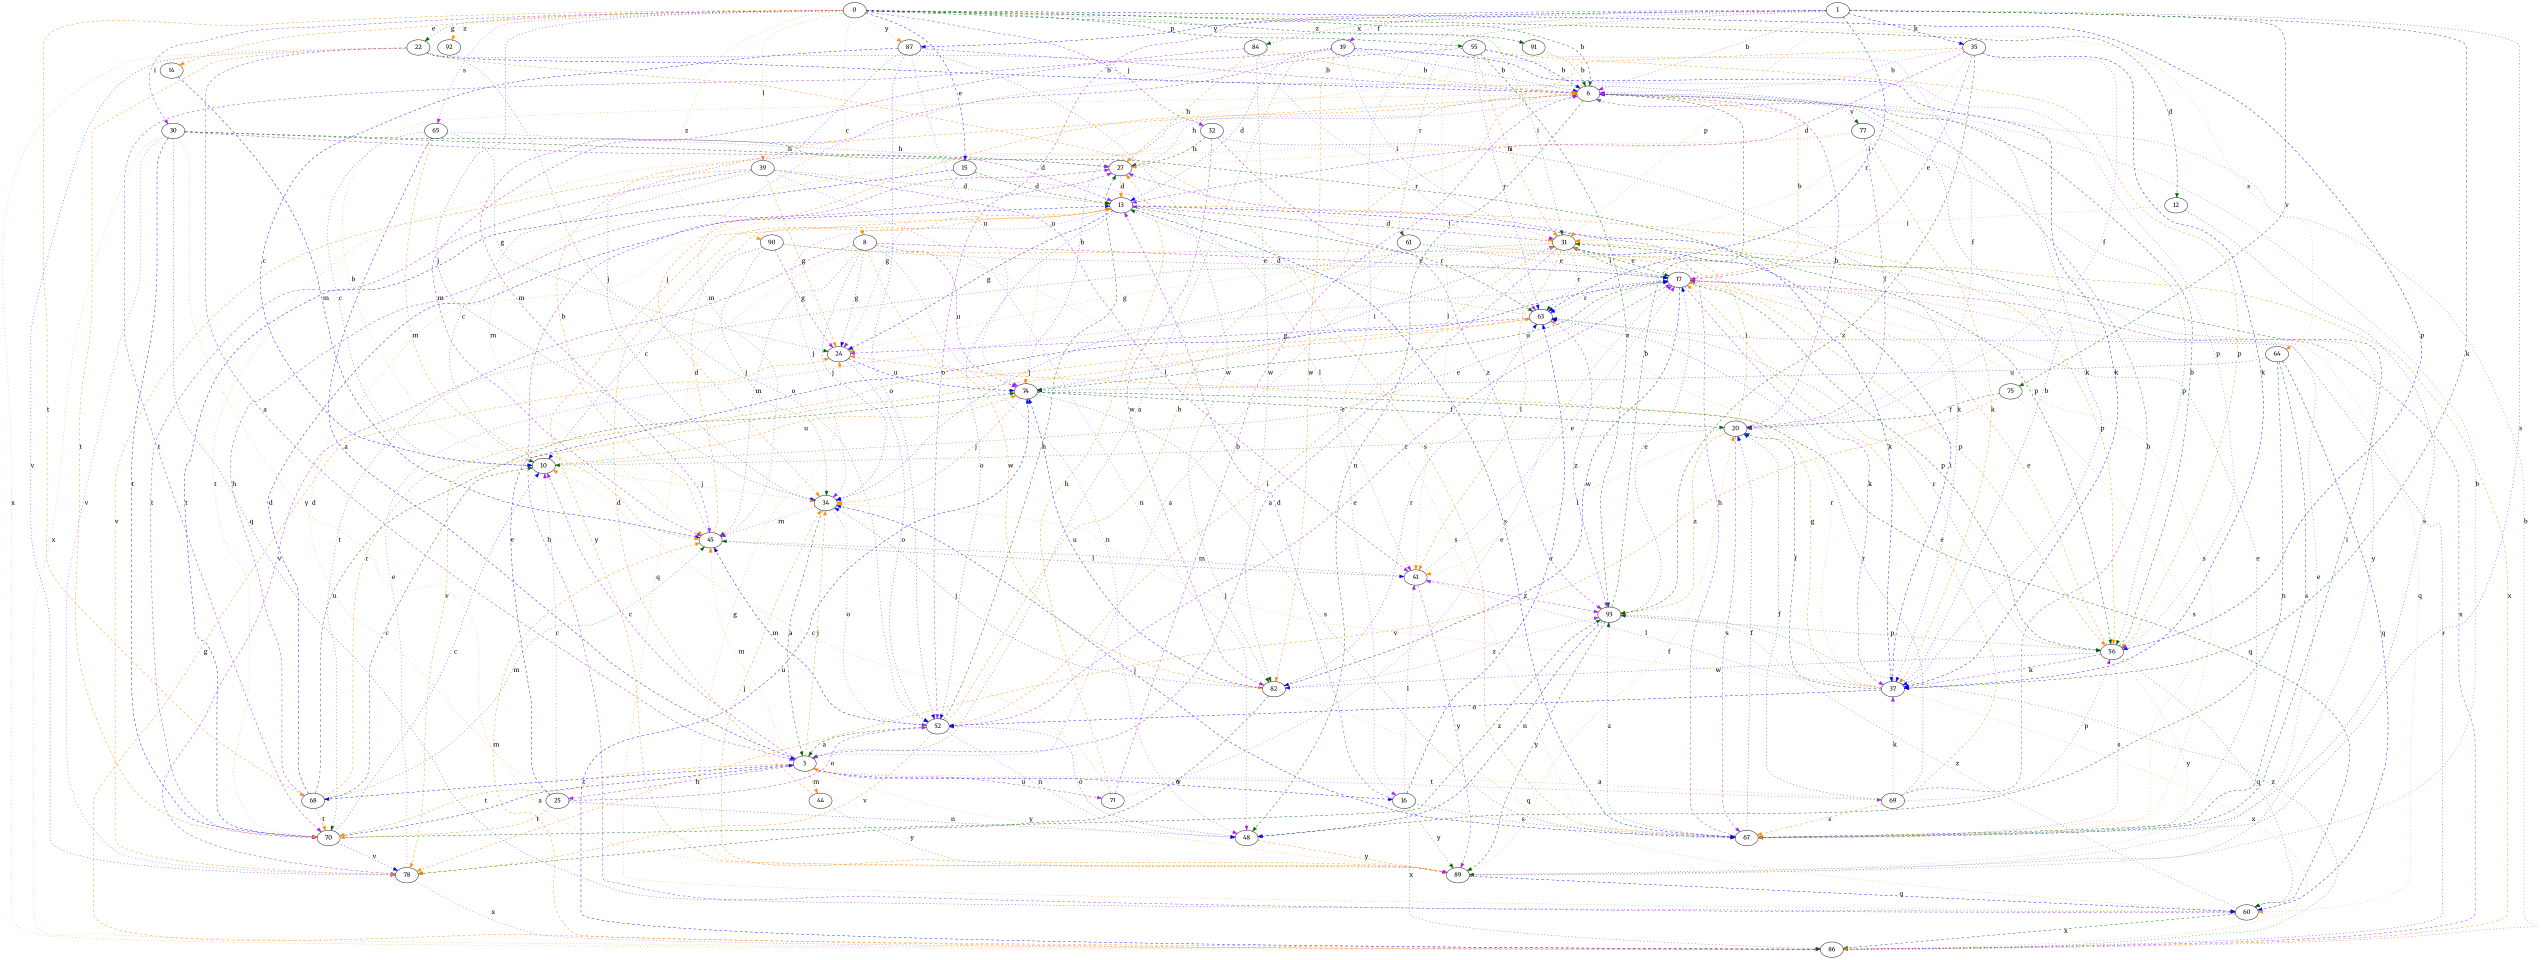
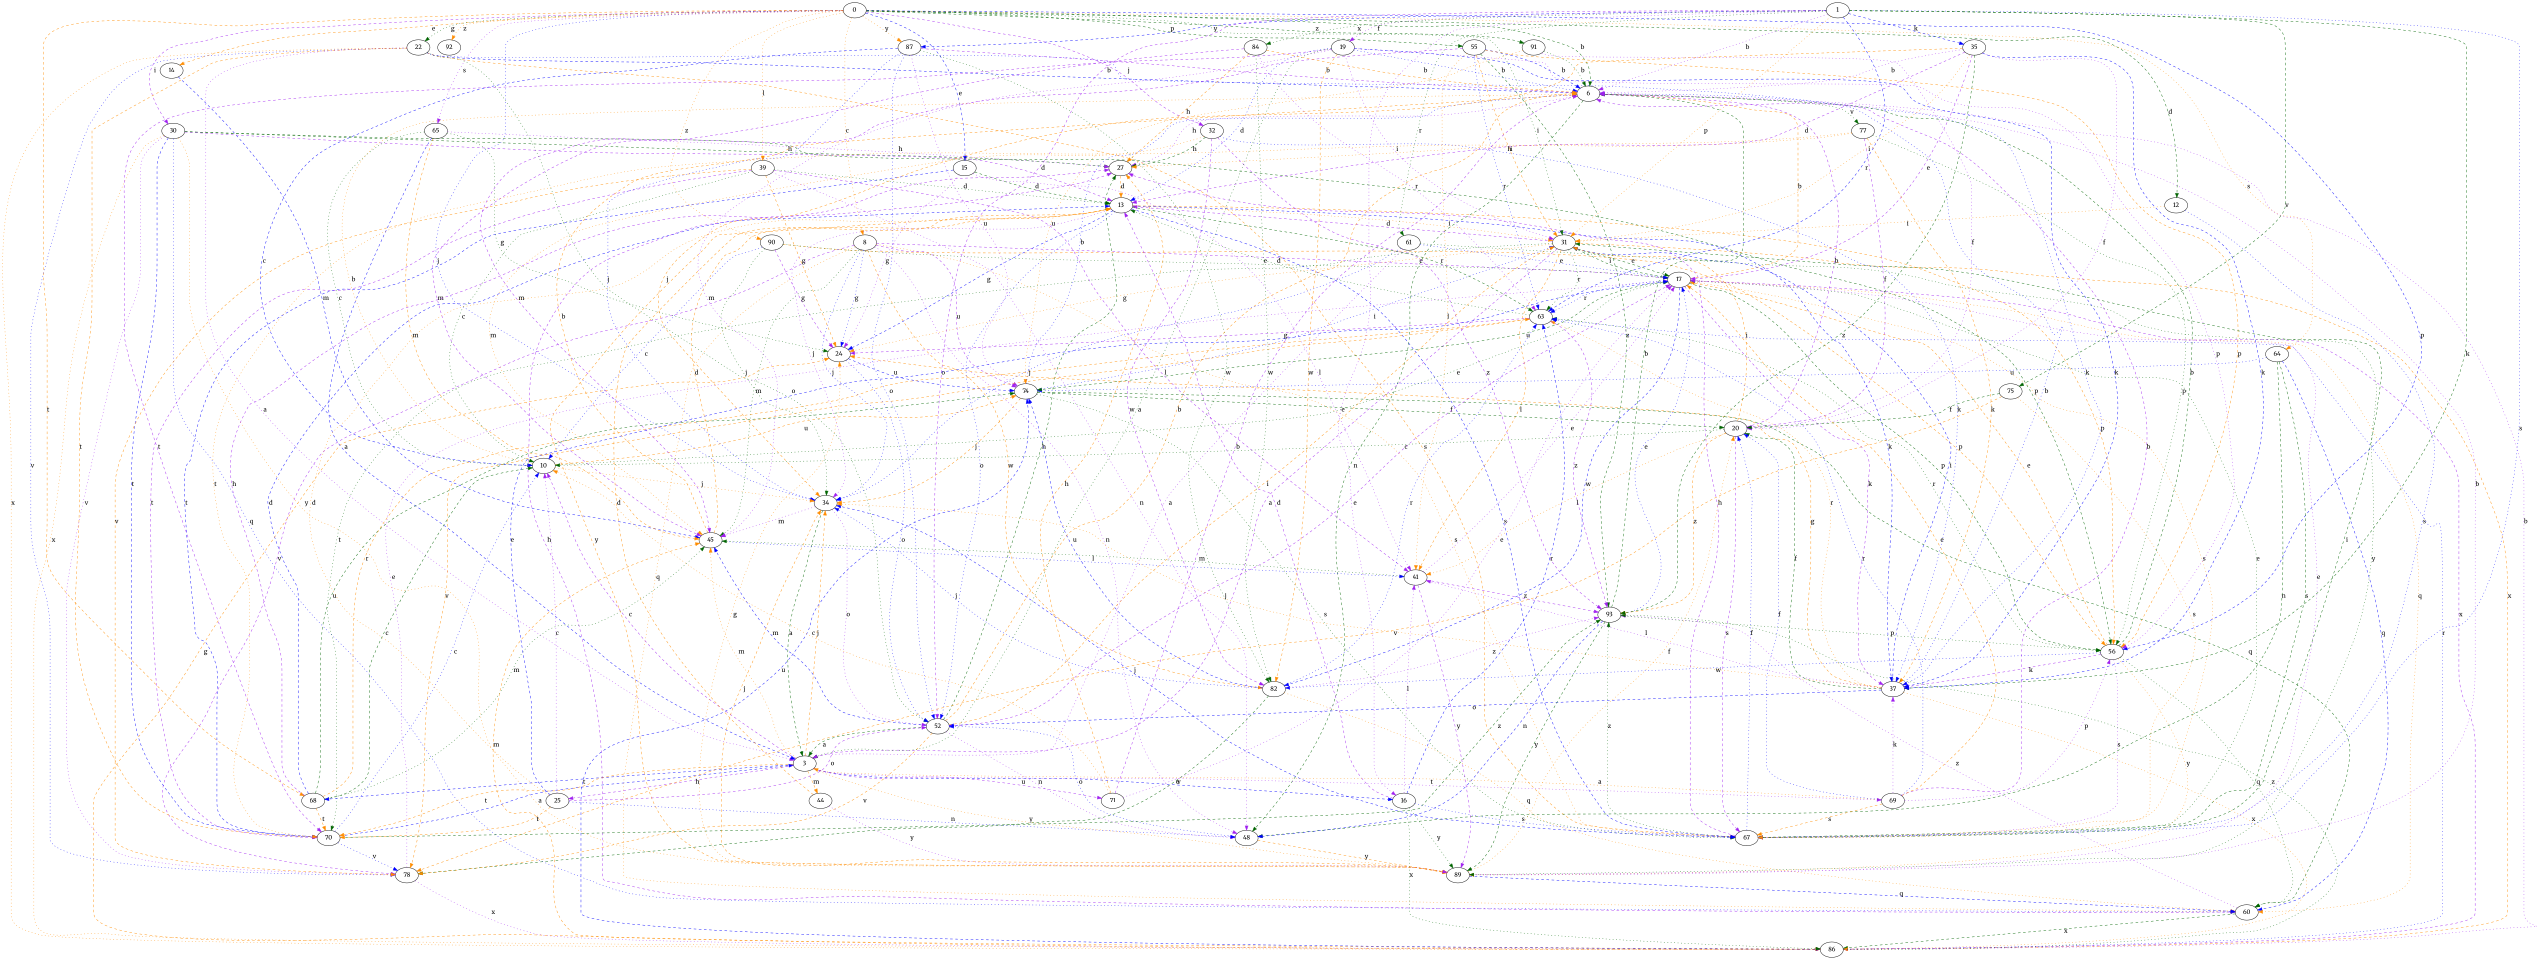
(294, 444) -> (294, 444)
